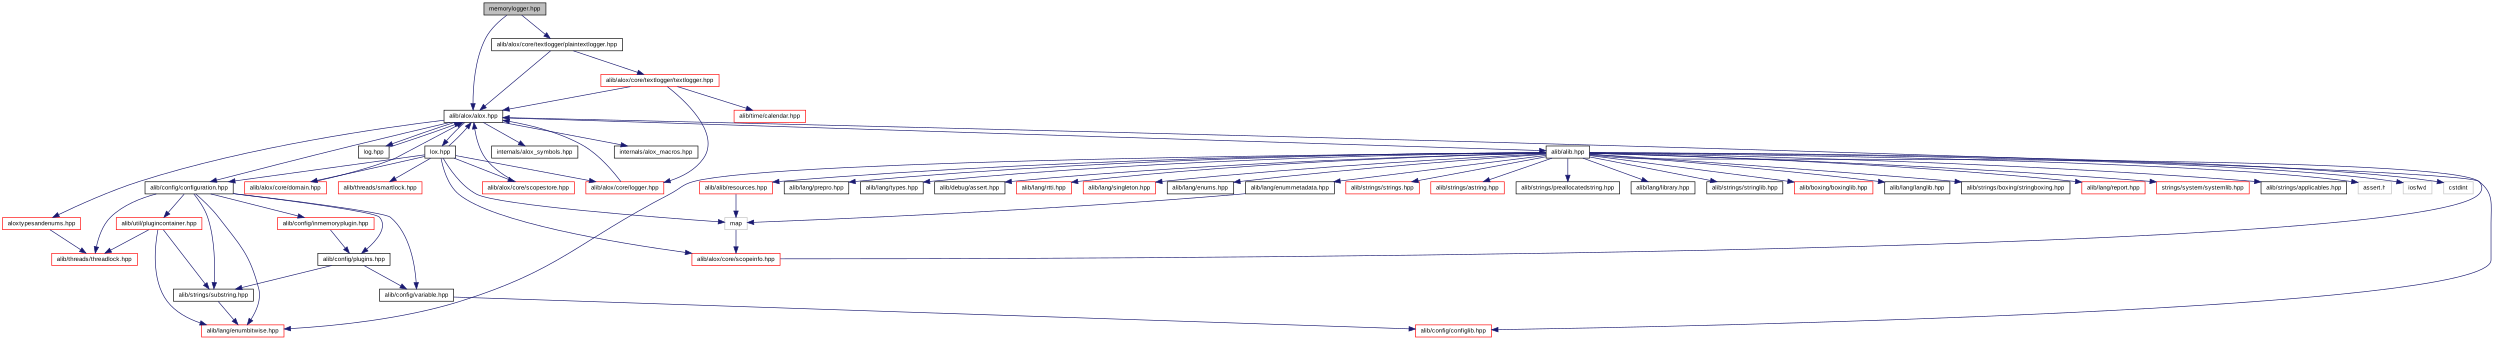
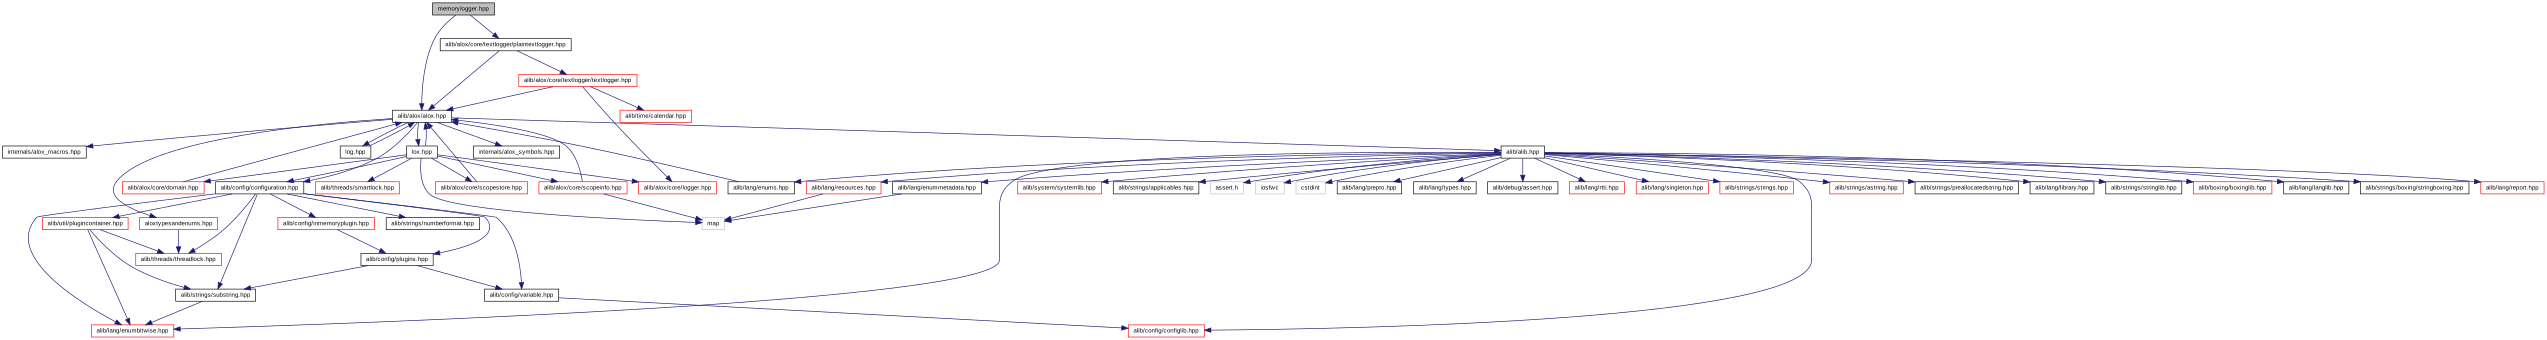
(572, 140) -> (599, 150)
(736, 188) -> (844, 188)
(2203, 188) -> (1060, 188)
none -> (433, 224)
(736, 238) -> (650, 206)
